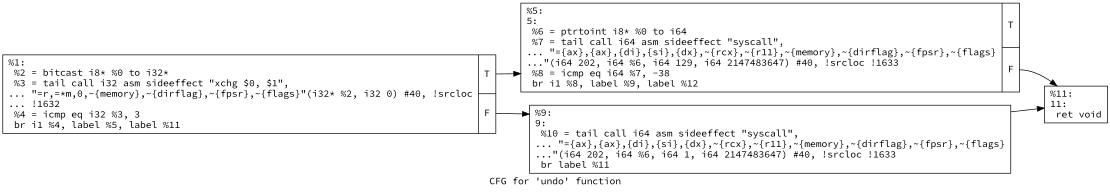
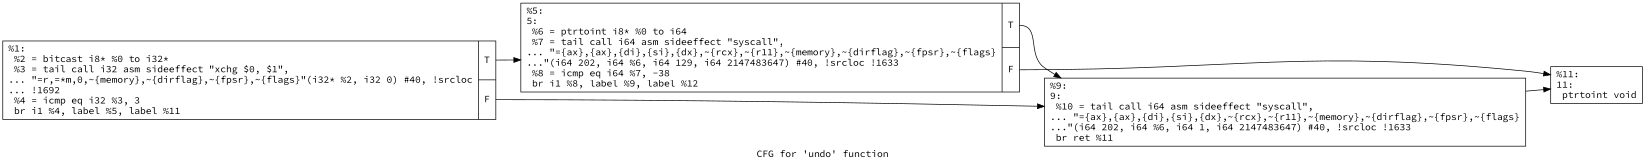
none -> (1035, 50)
(34, 104) -> (34, 90)
(1076, 115) -> (1597, 95)
(573, 165) -> (1082, 138)
